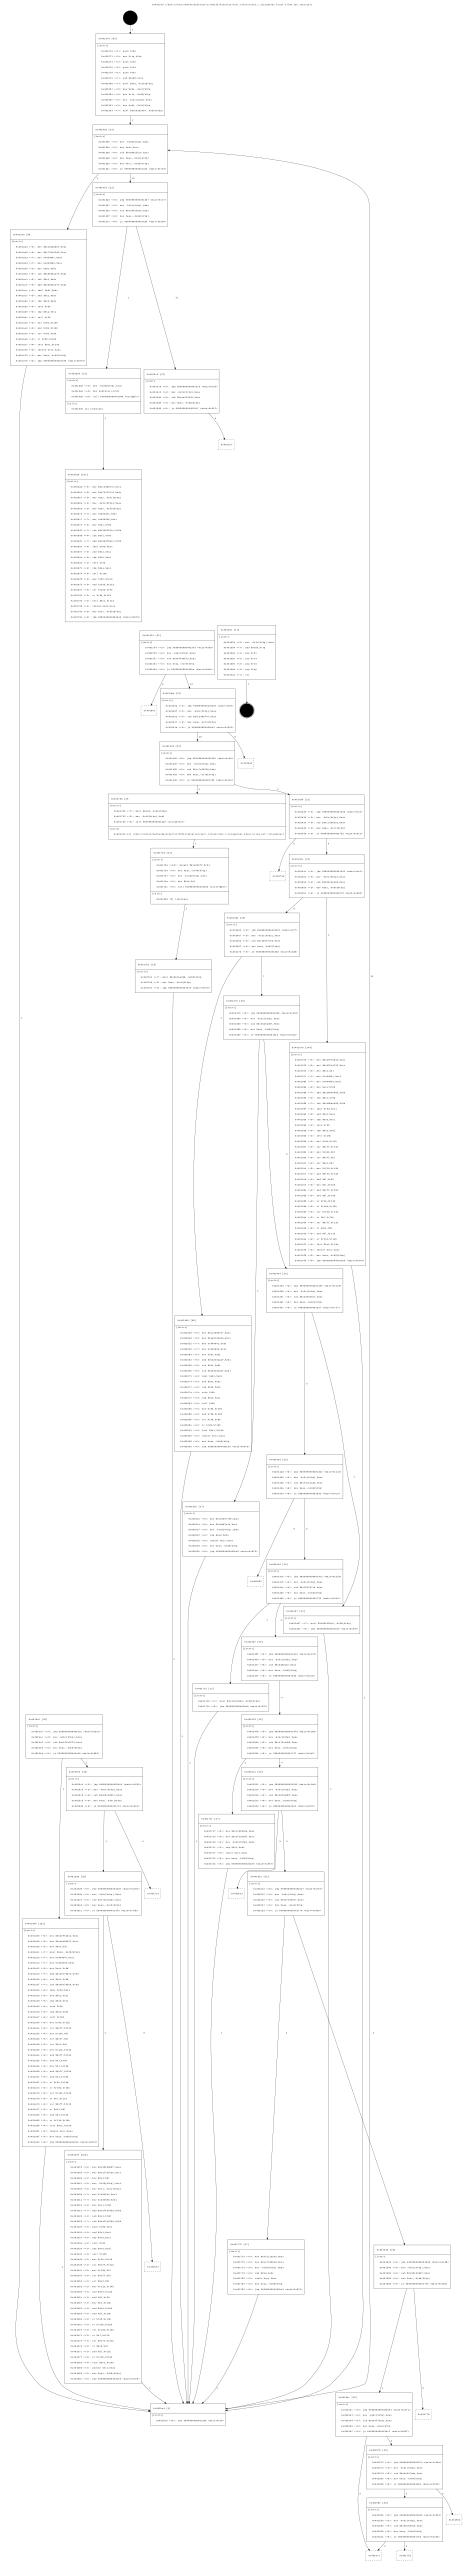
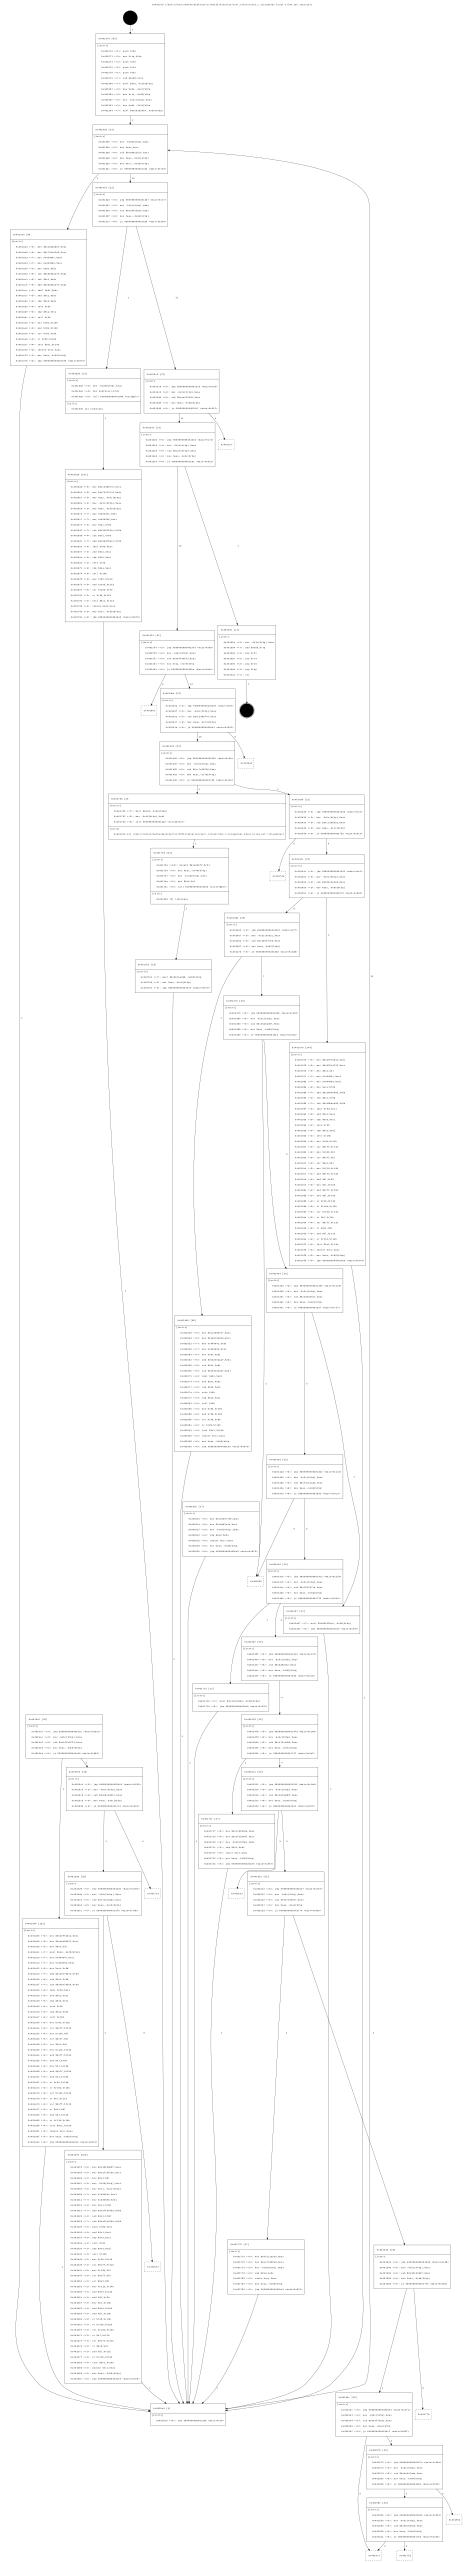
none -> (178, 445)
(256, 1271) -> (264, 1307)
none -> (141, 1513)
